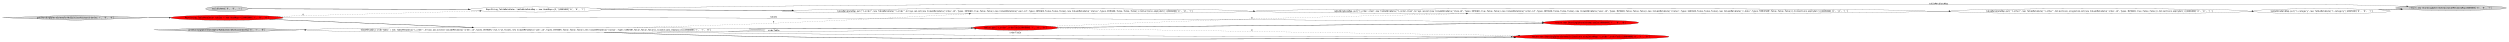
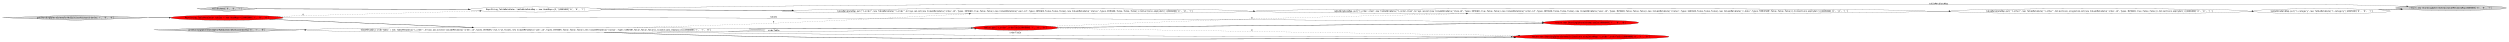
(227, 9) -> (227, 9)
